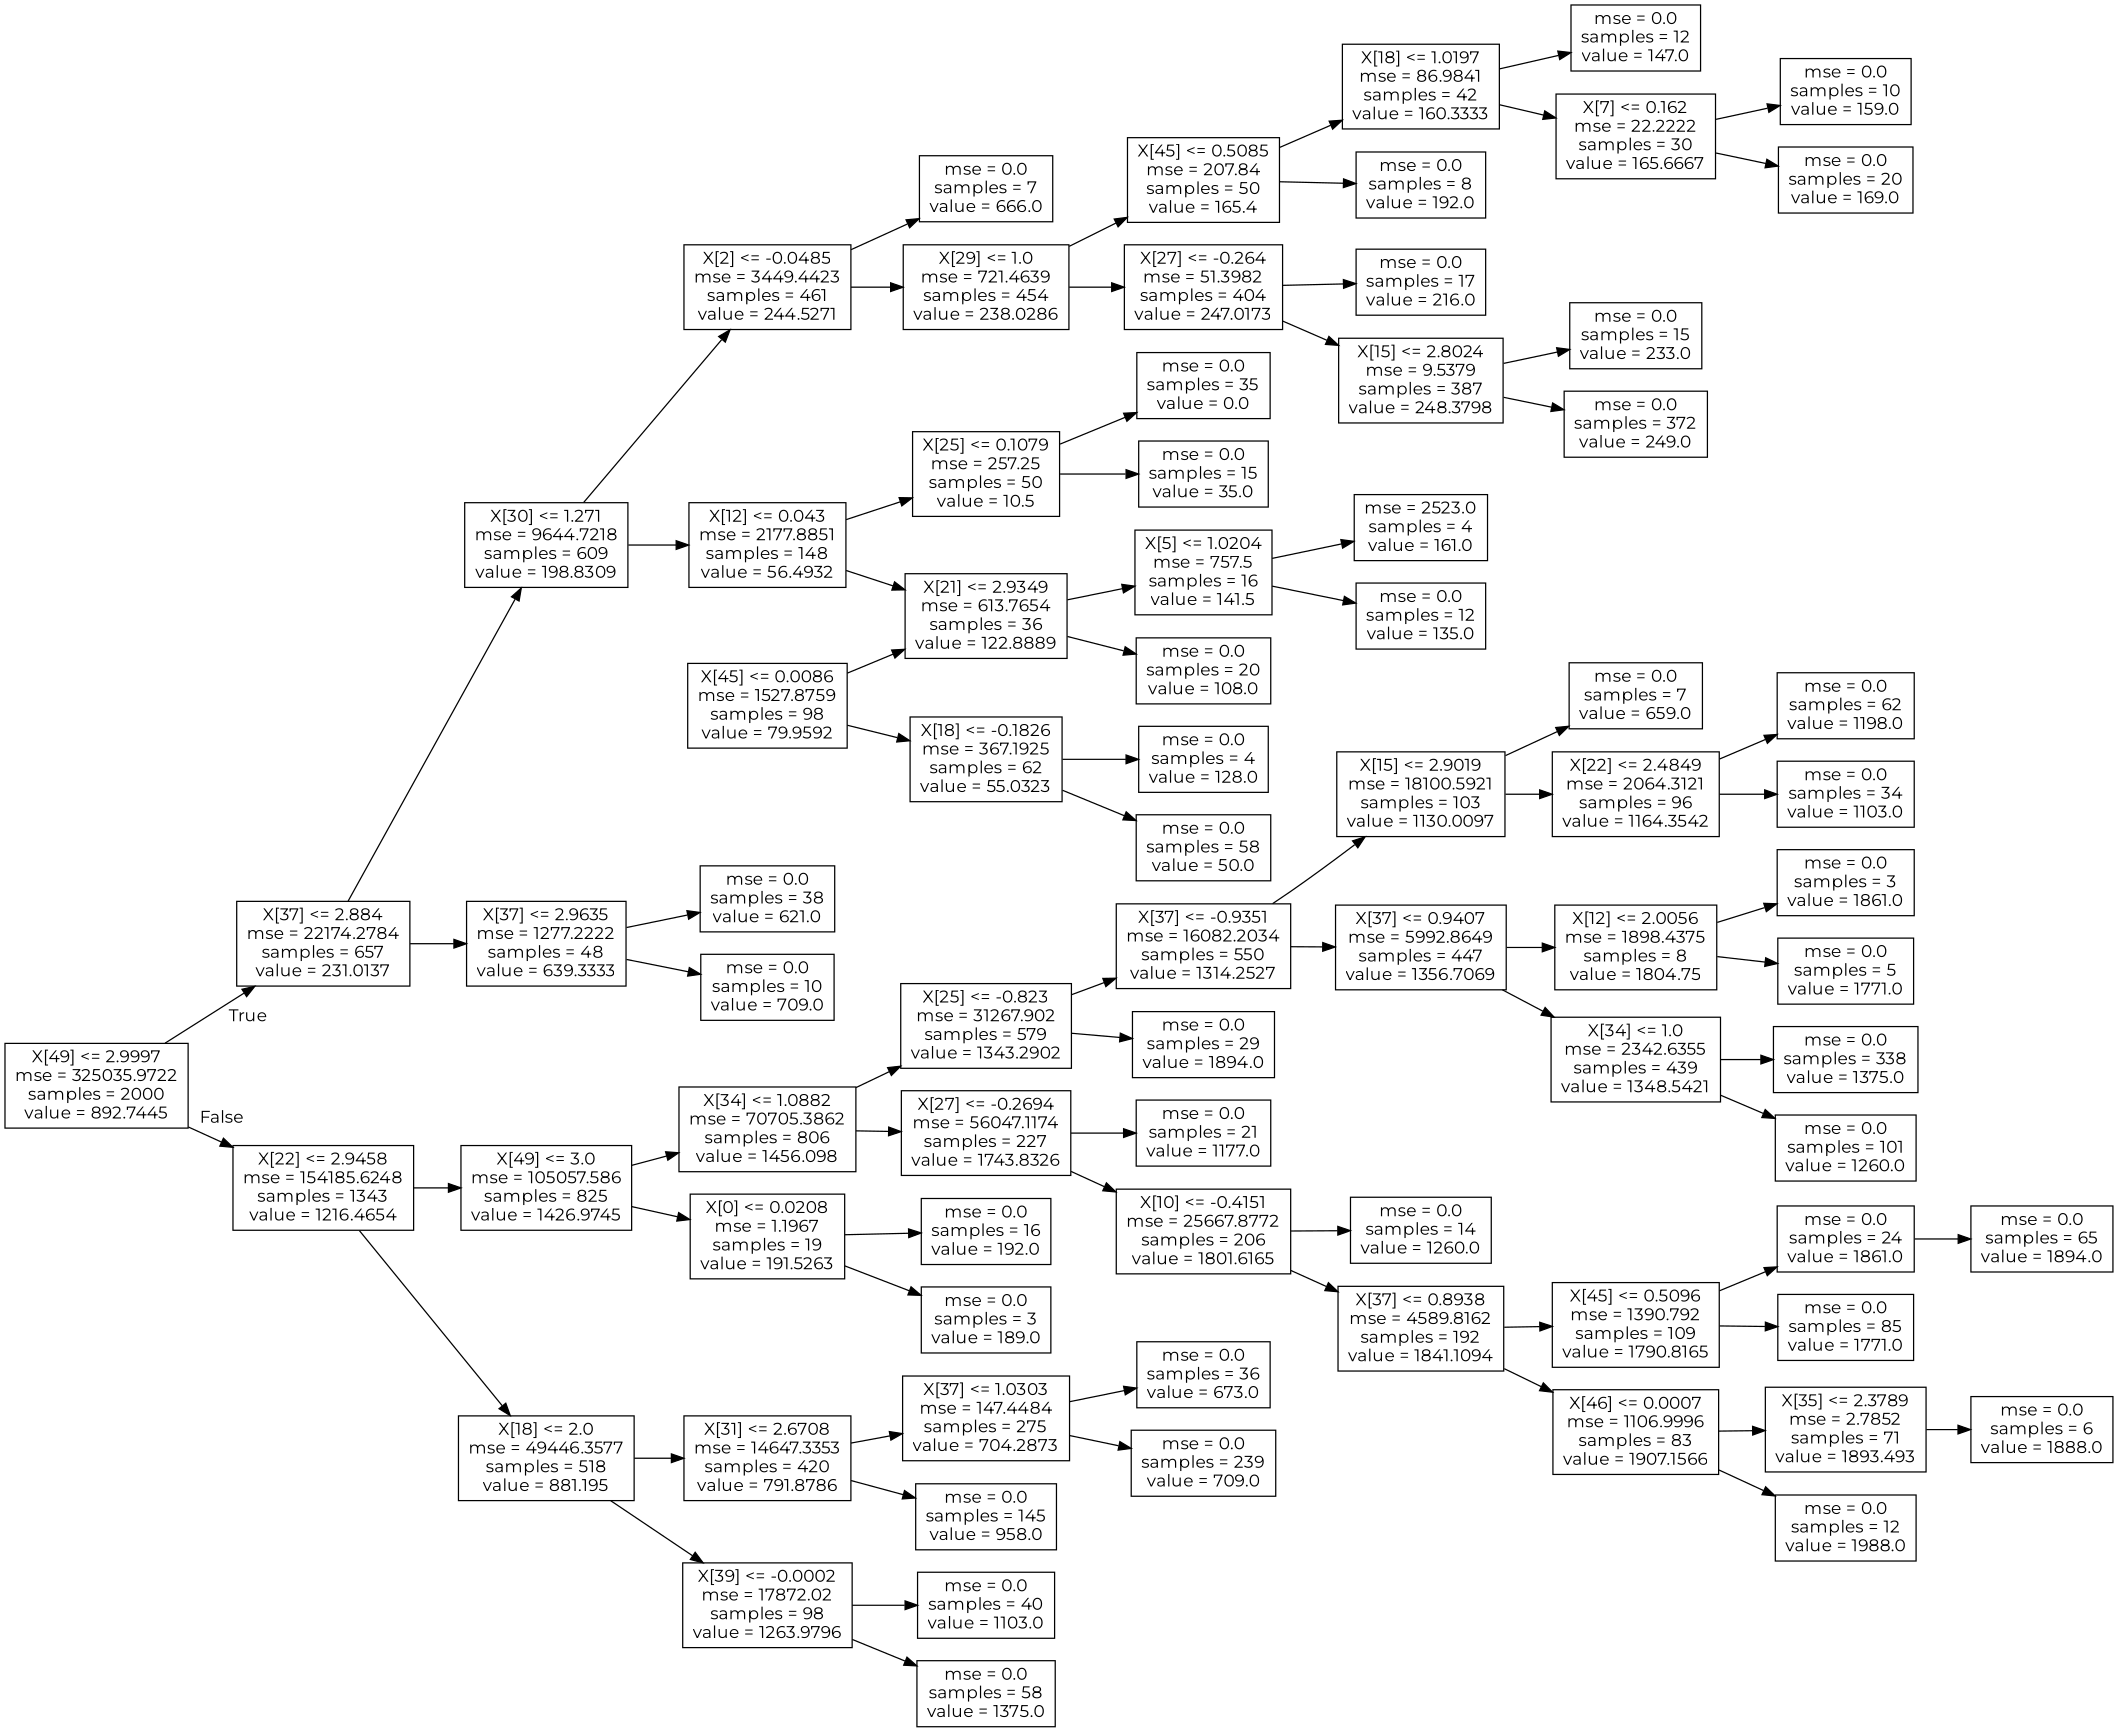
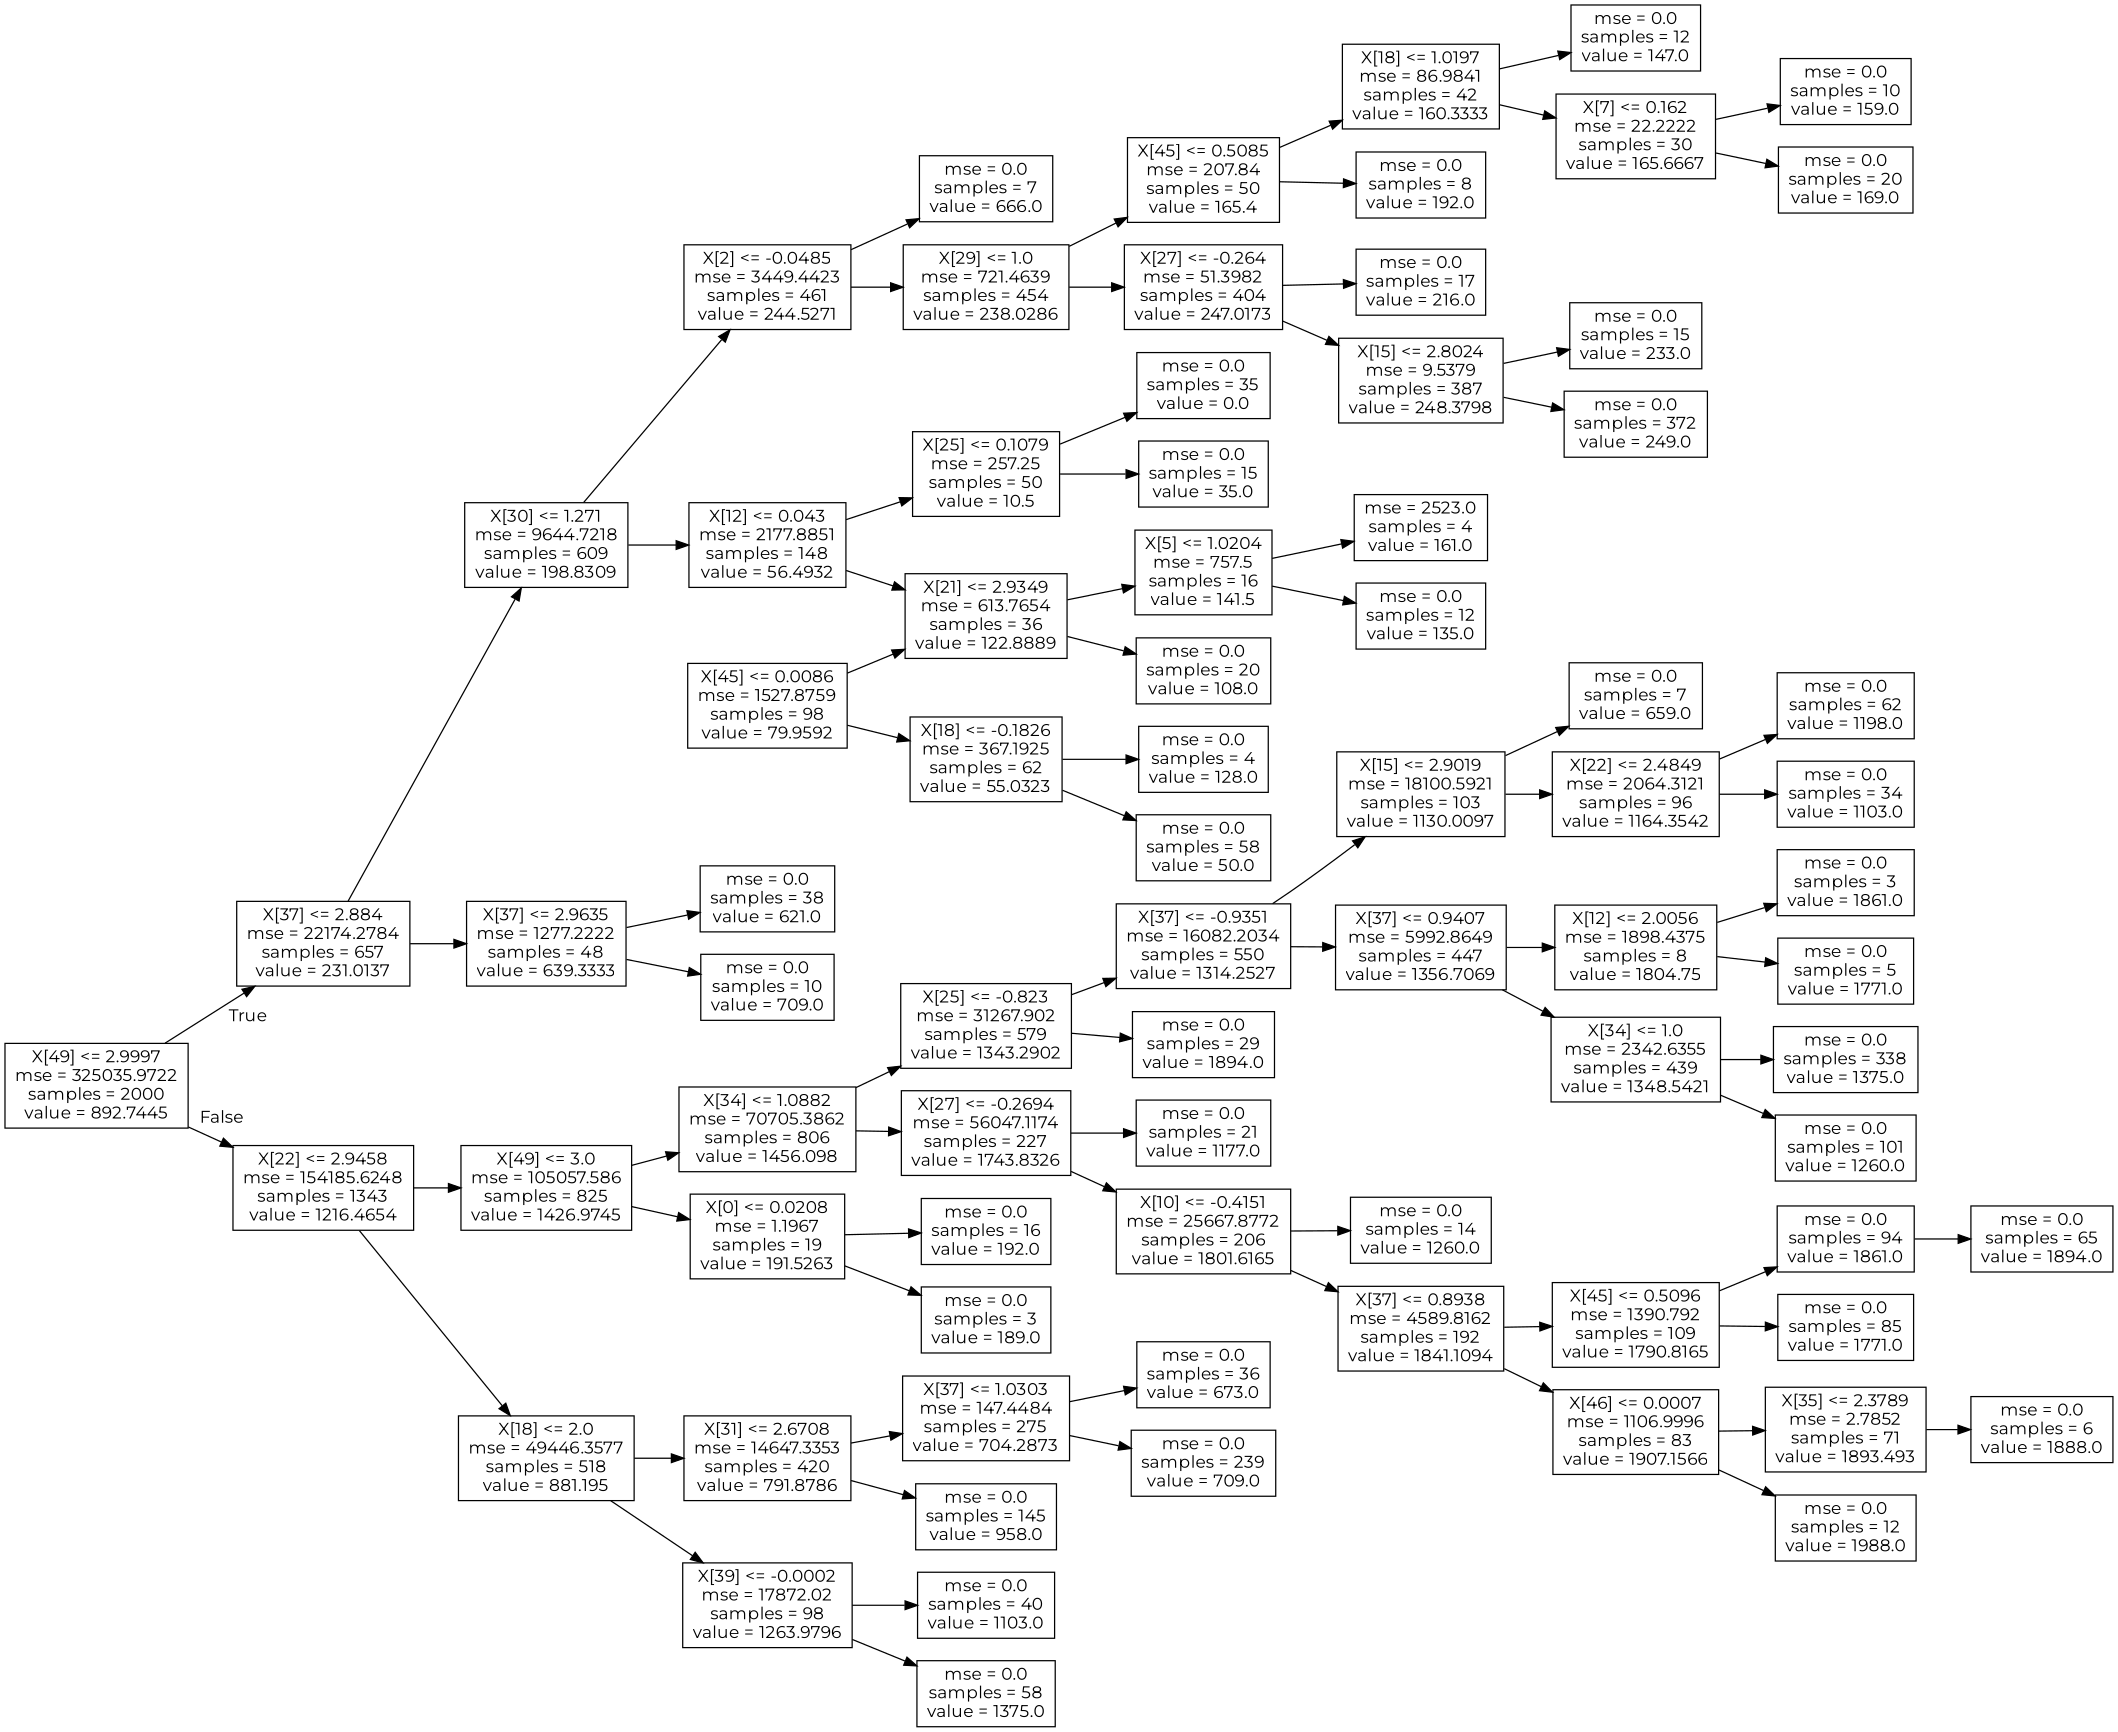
(1846, 1239) -> (1846, 1239)
